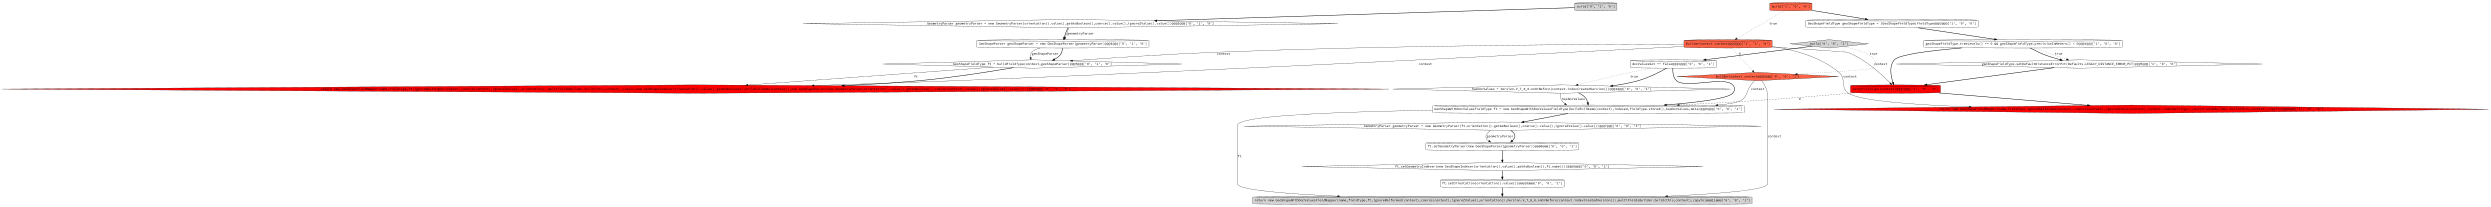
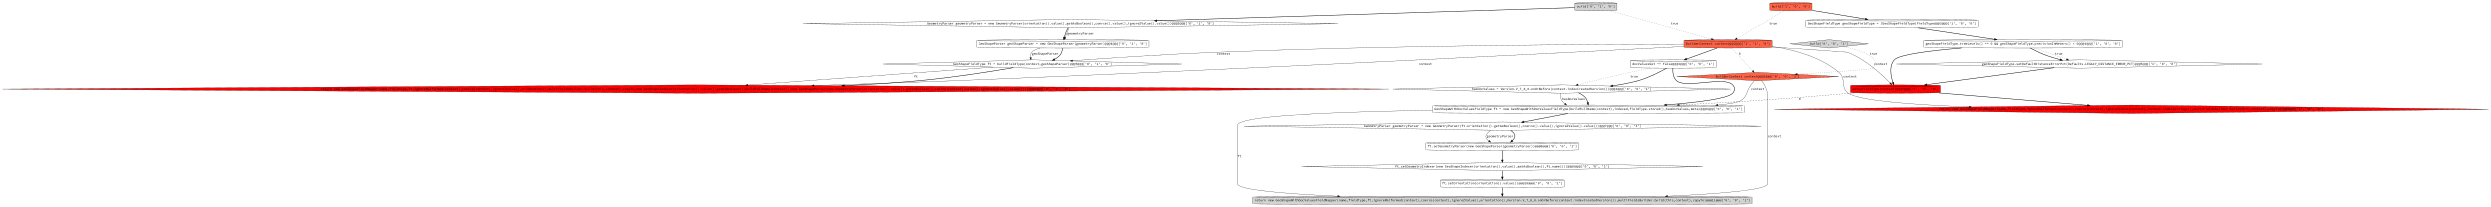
none -> (1661, 25)
(1759, 53) -> (1702, 54)
